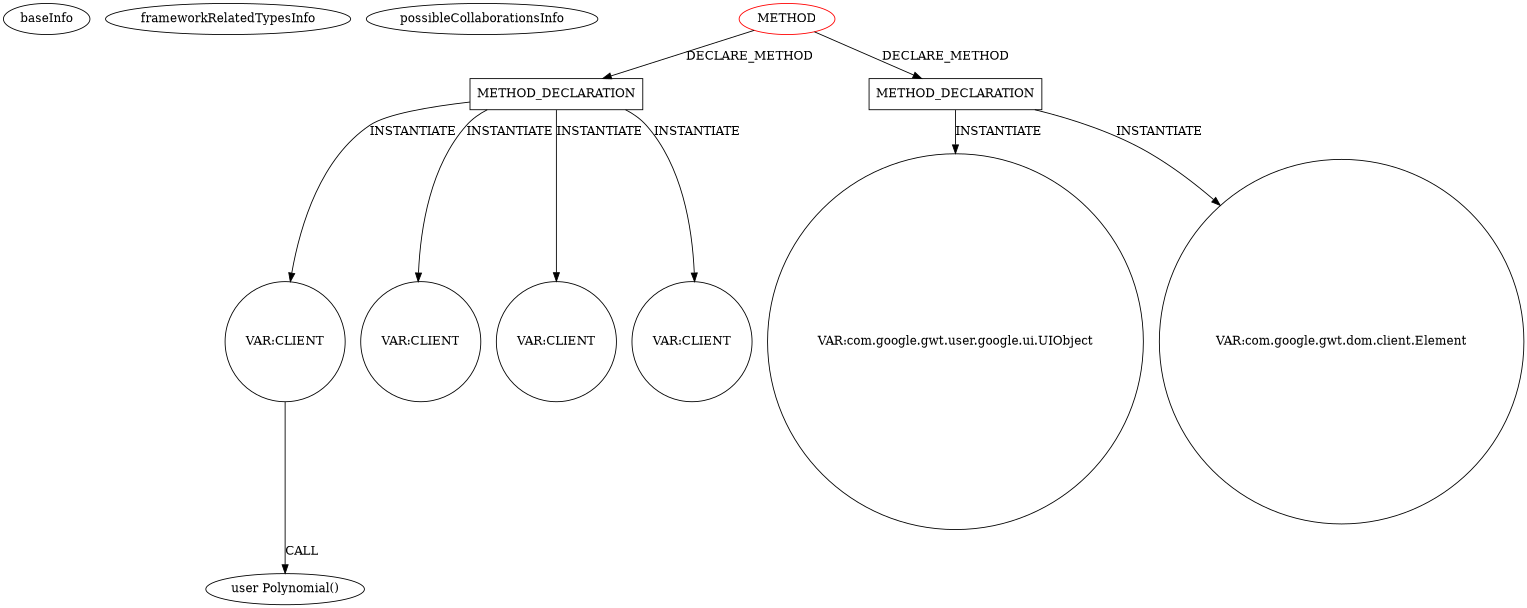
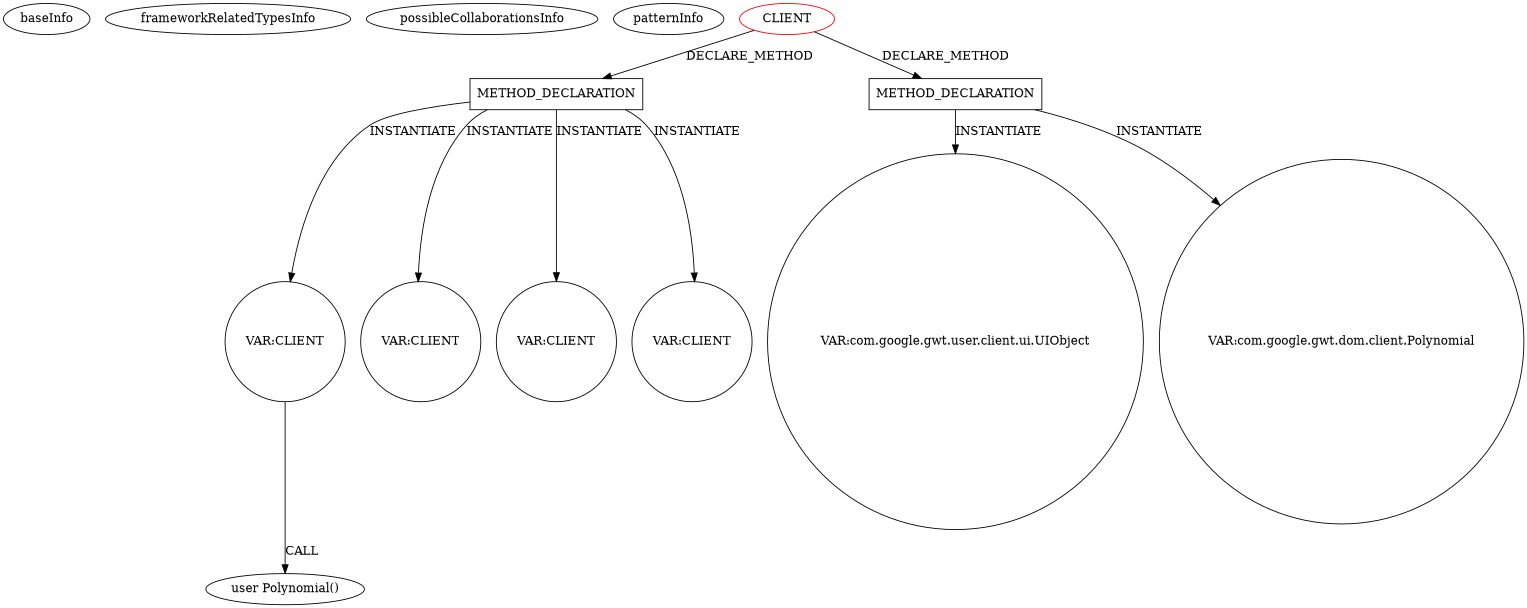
none -> (669, 19)
(787, 19) -> (787, 19)
(955, 342) -> (955, 342)
(1342, 342) -> (1342, 342)
